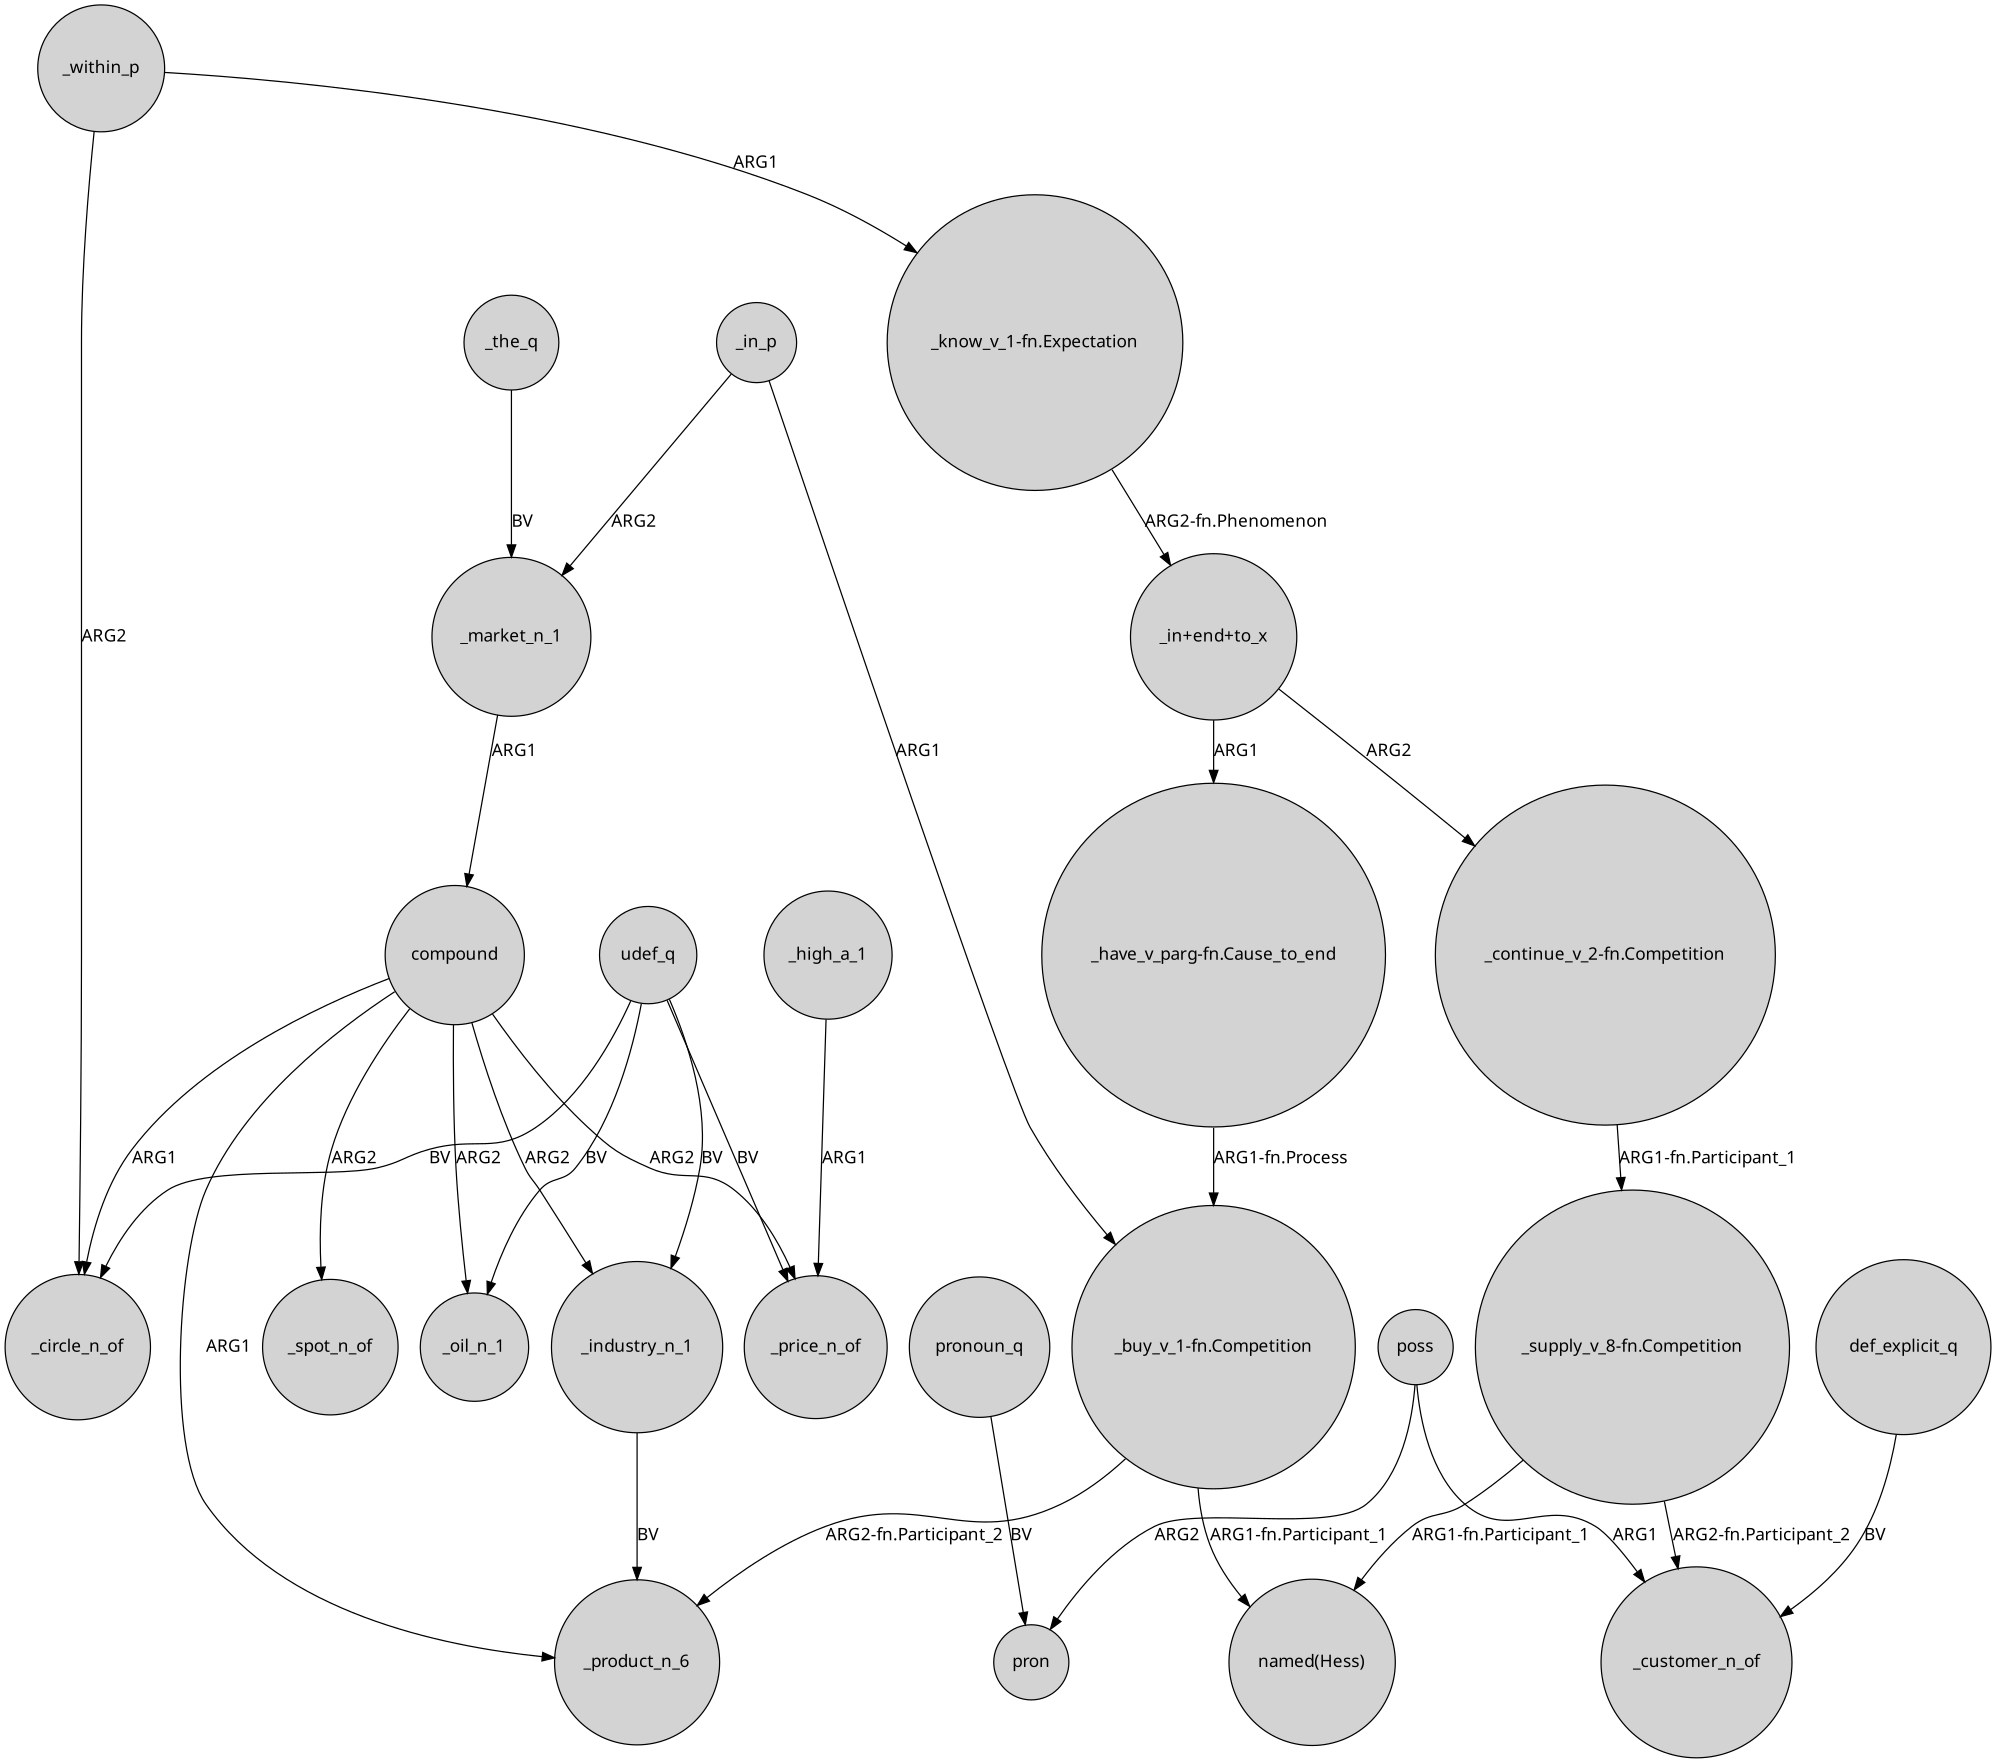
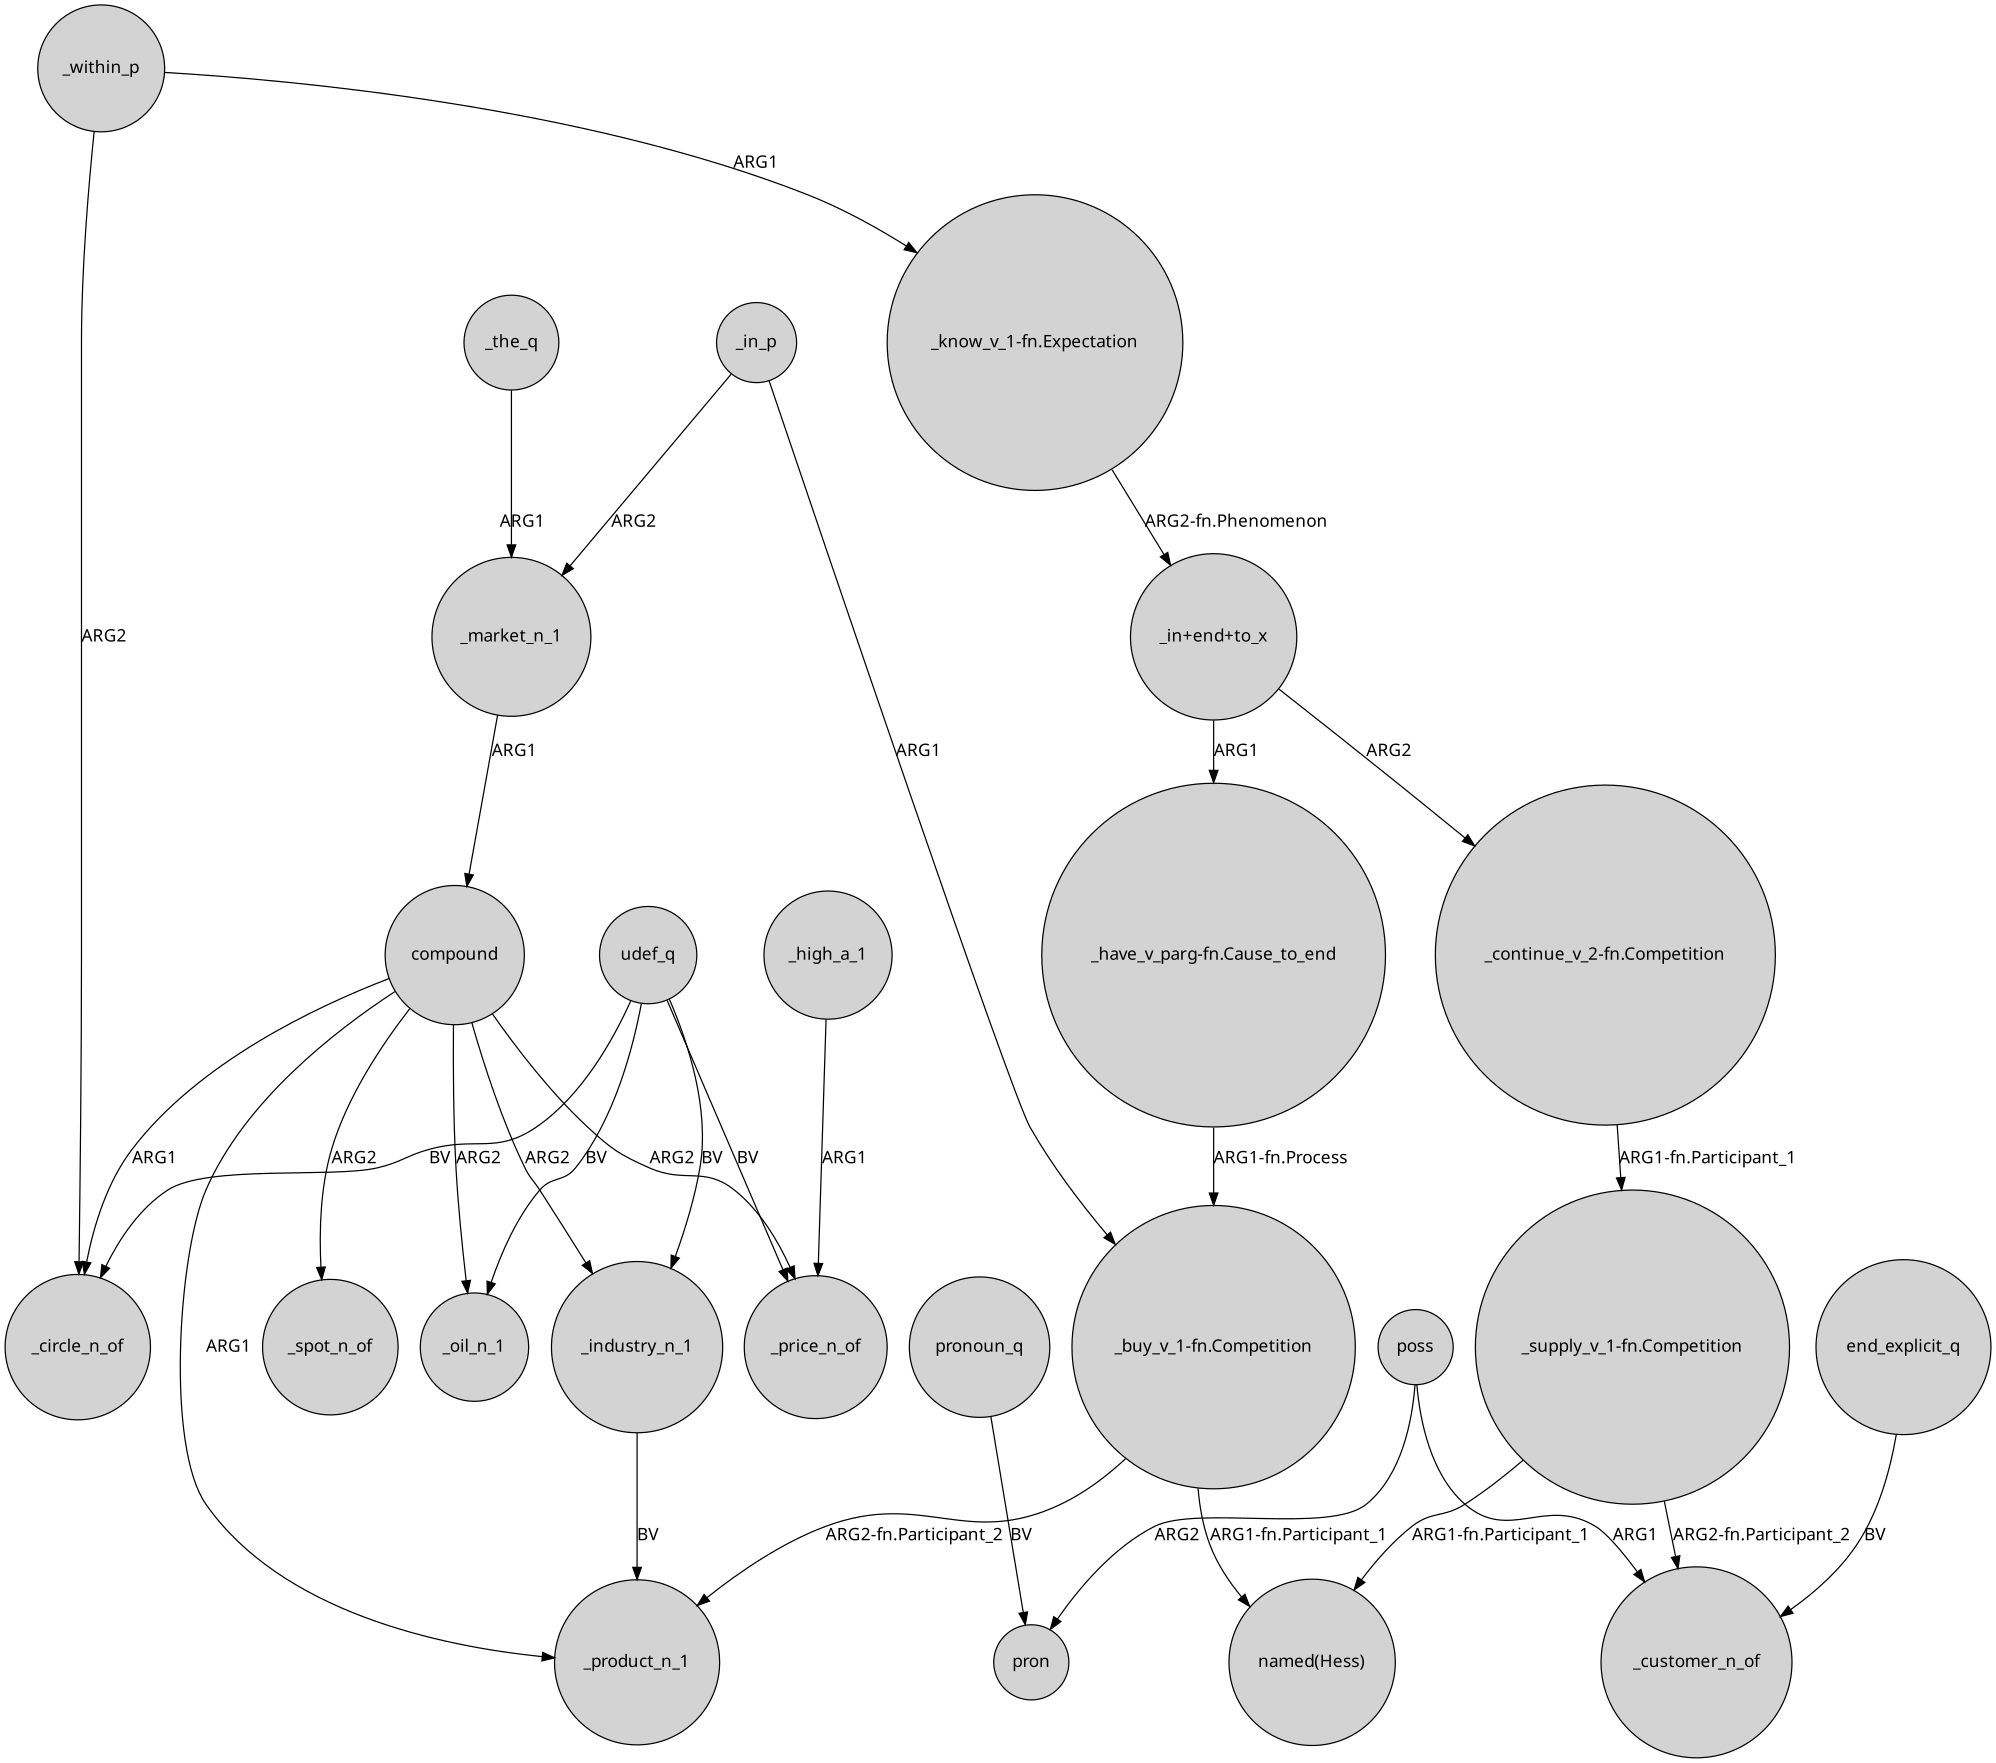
(523, 522) -> (523, 522)
(1632, 1347) -> (1632, 1347)
(1903, 1347) -> (1903, 1347)
(637, 1662) -> (637, 1662)
